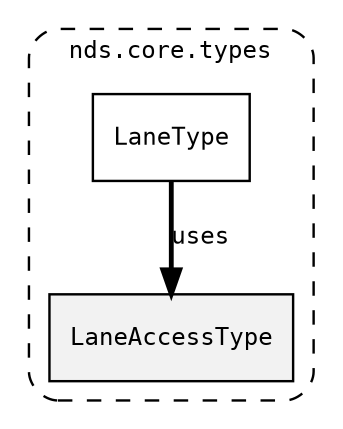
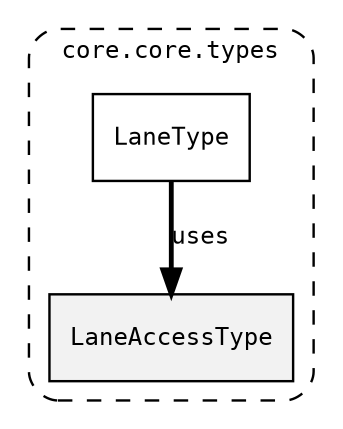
(171, 52) -> (171, 52)
